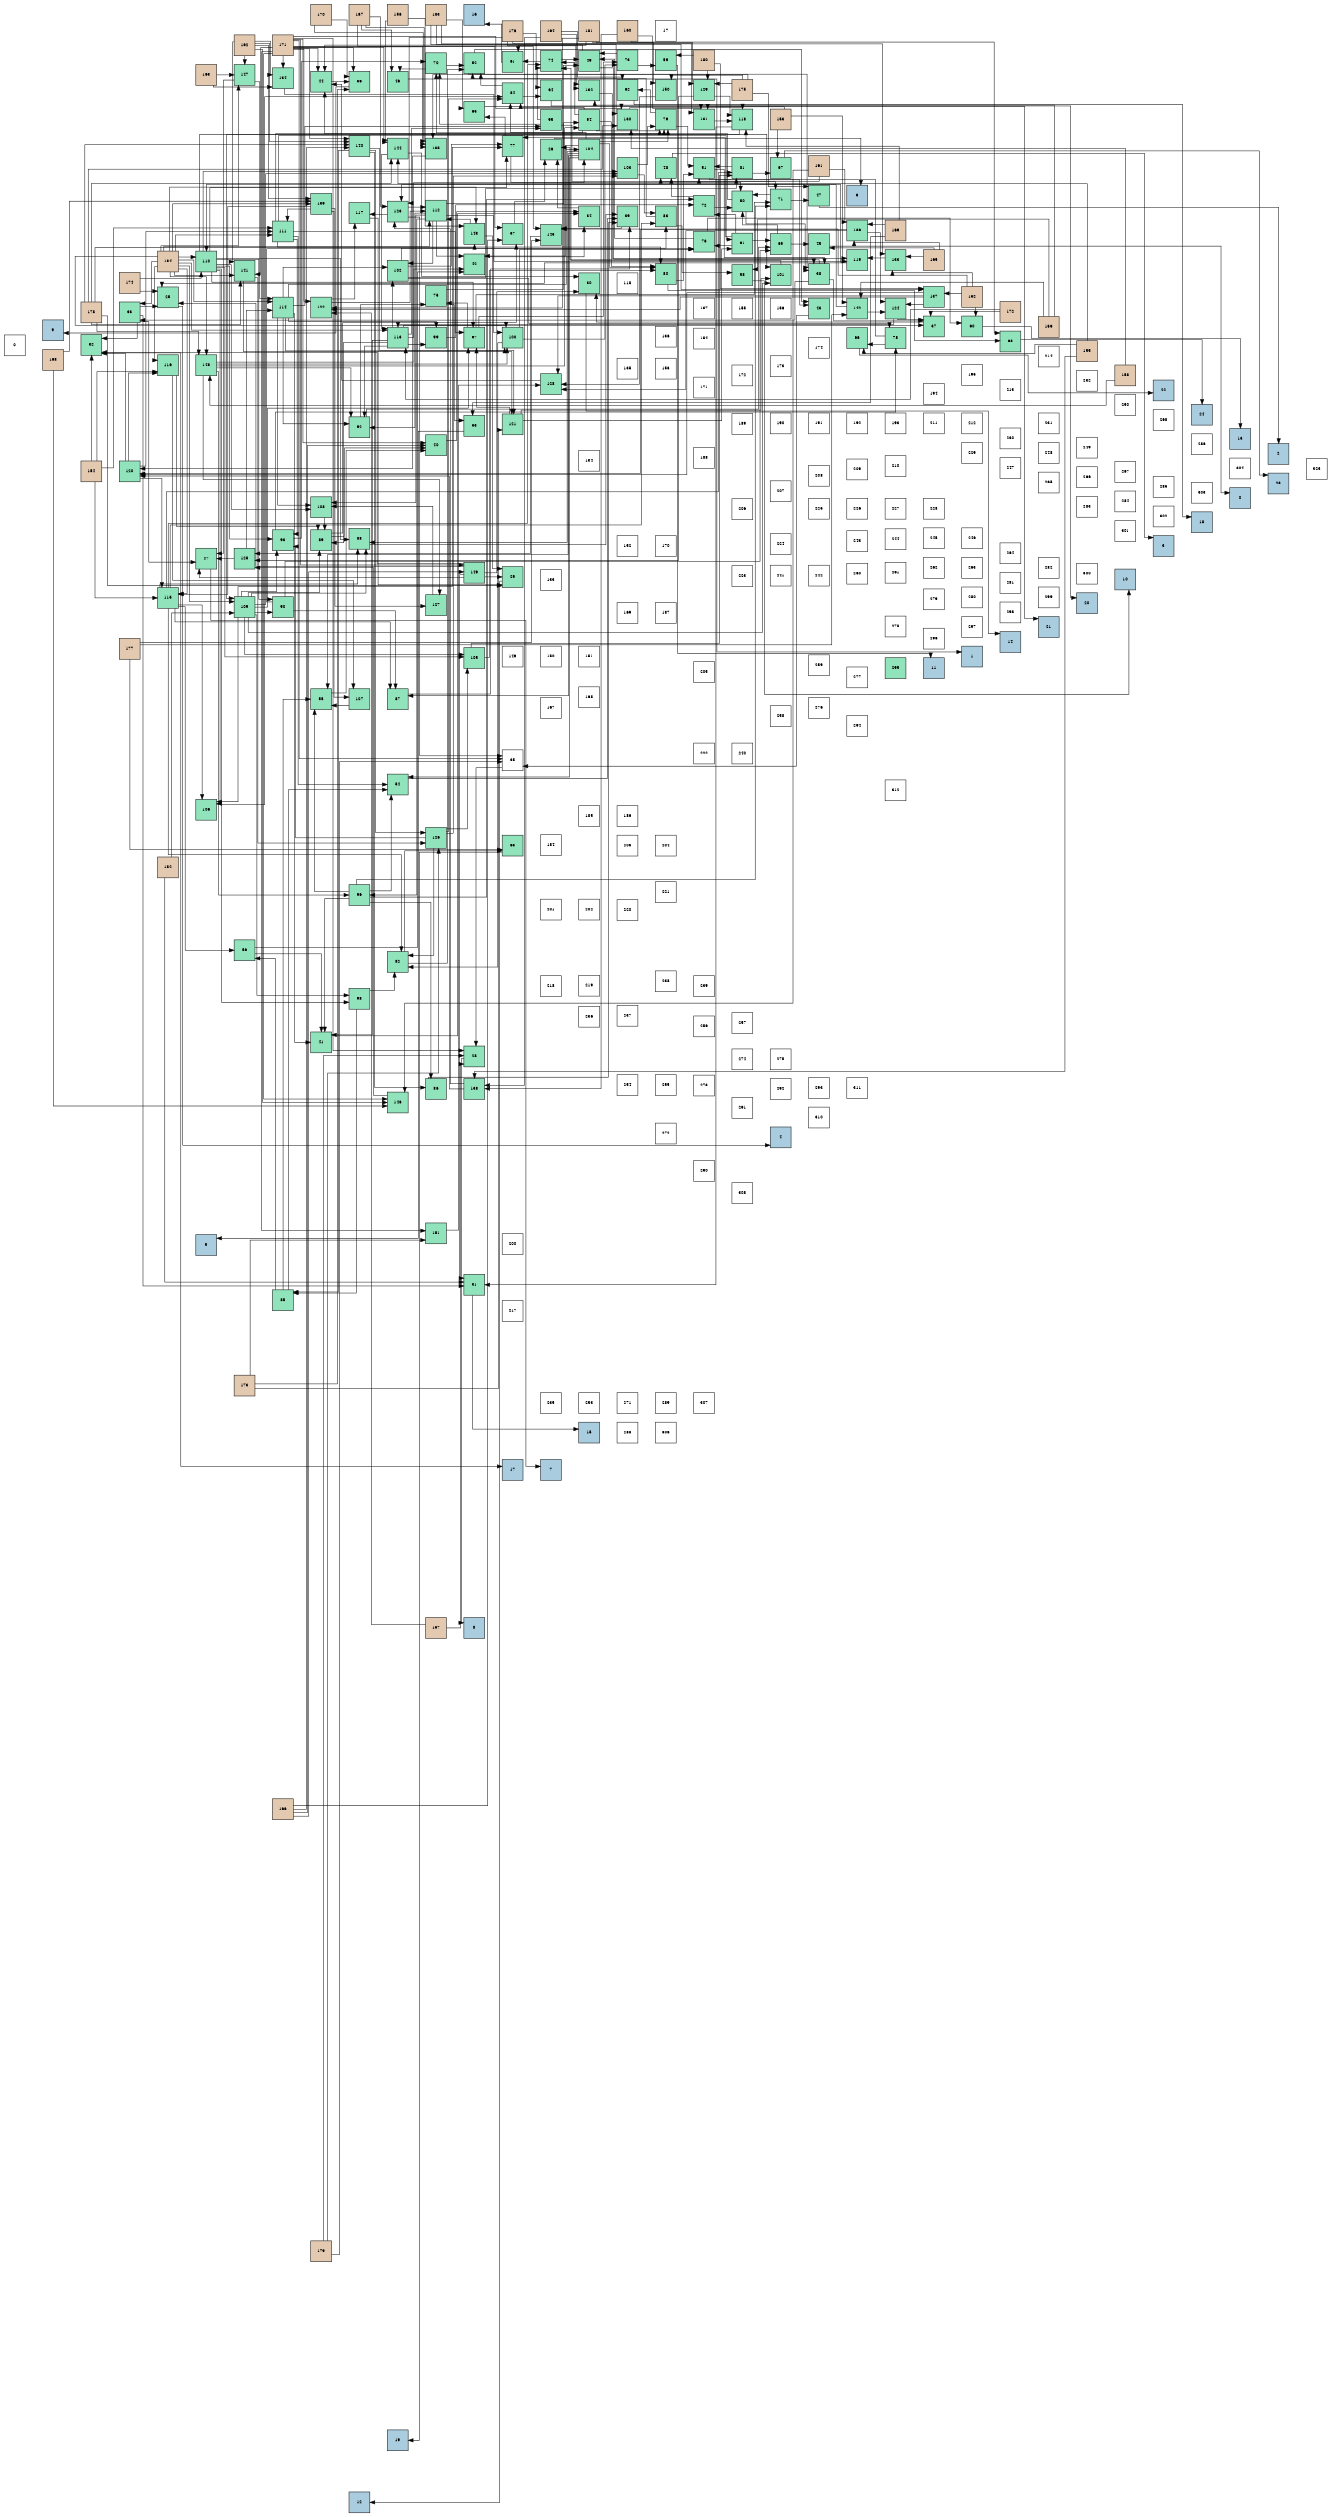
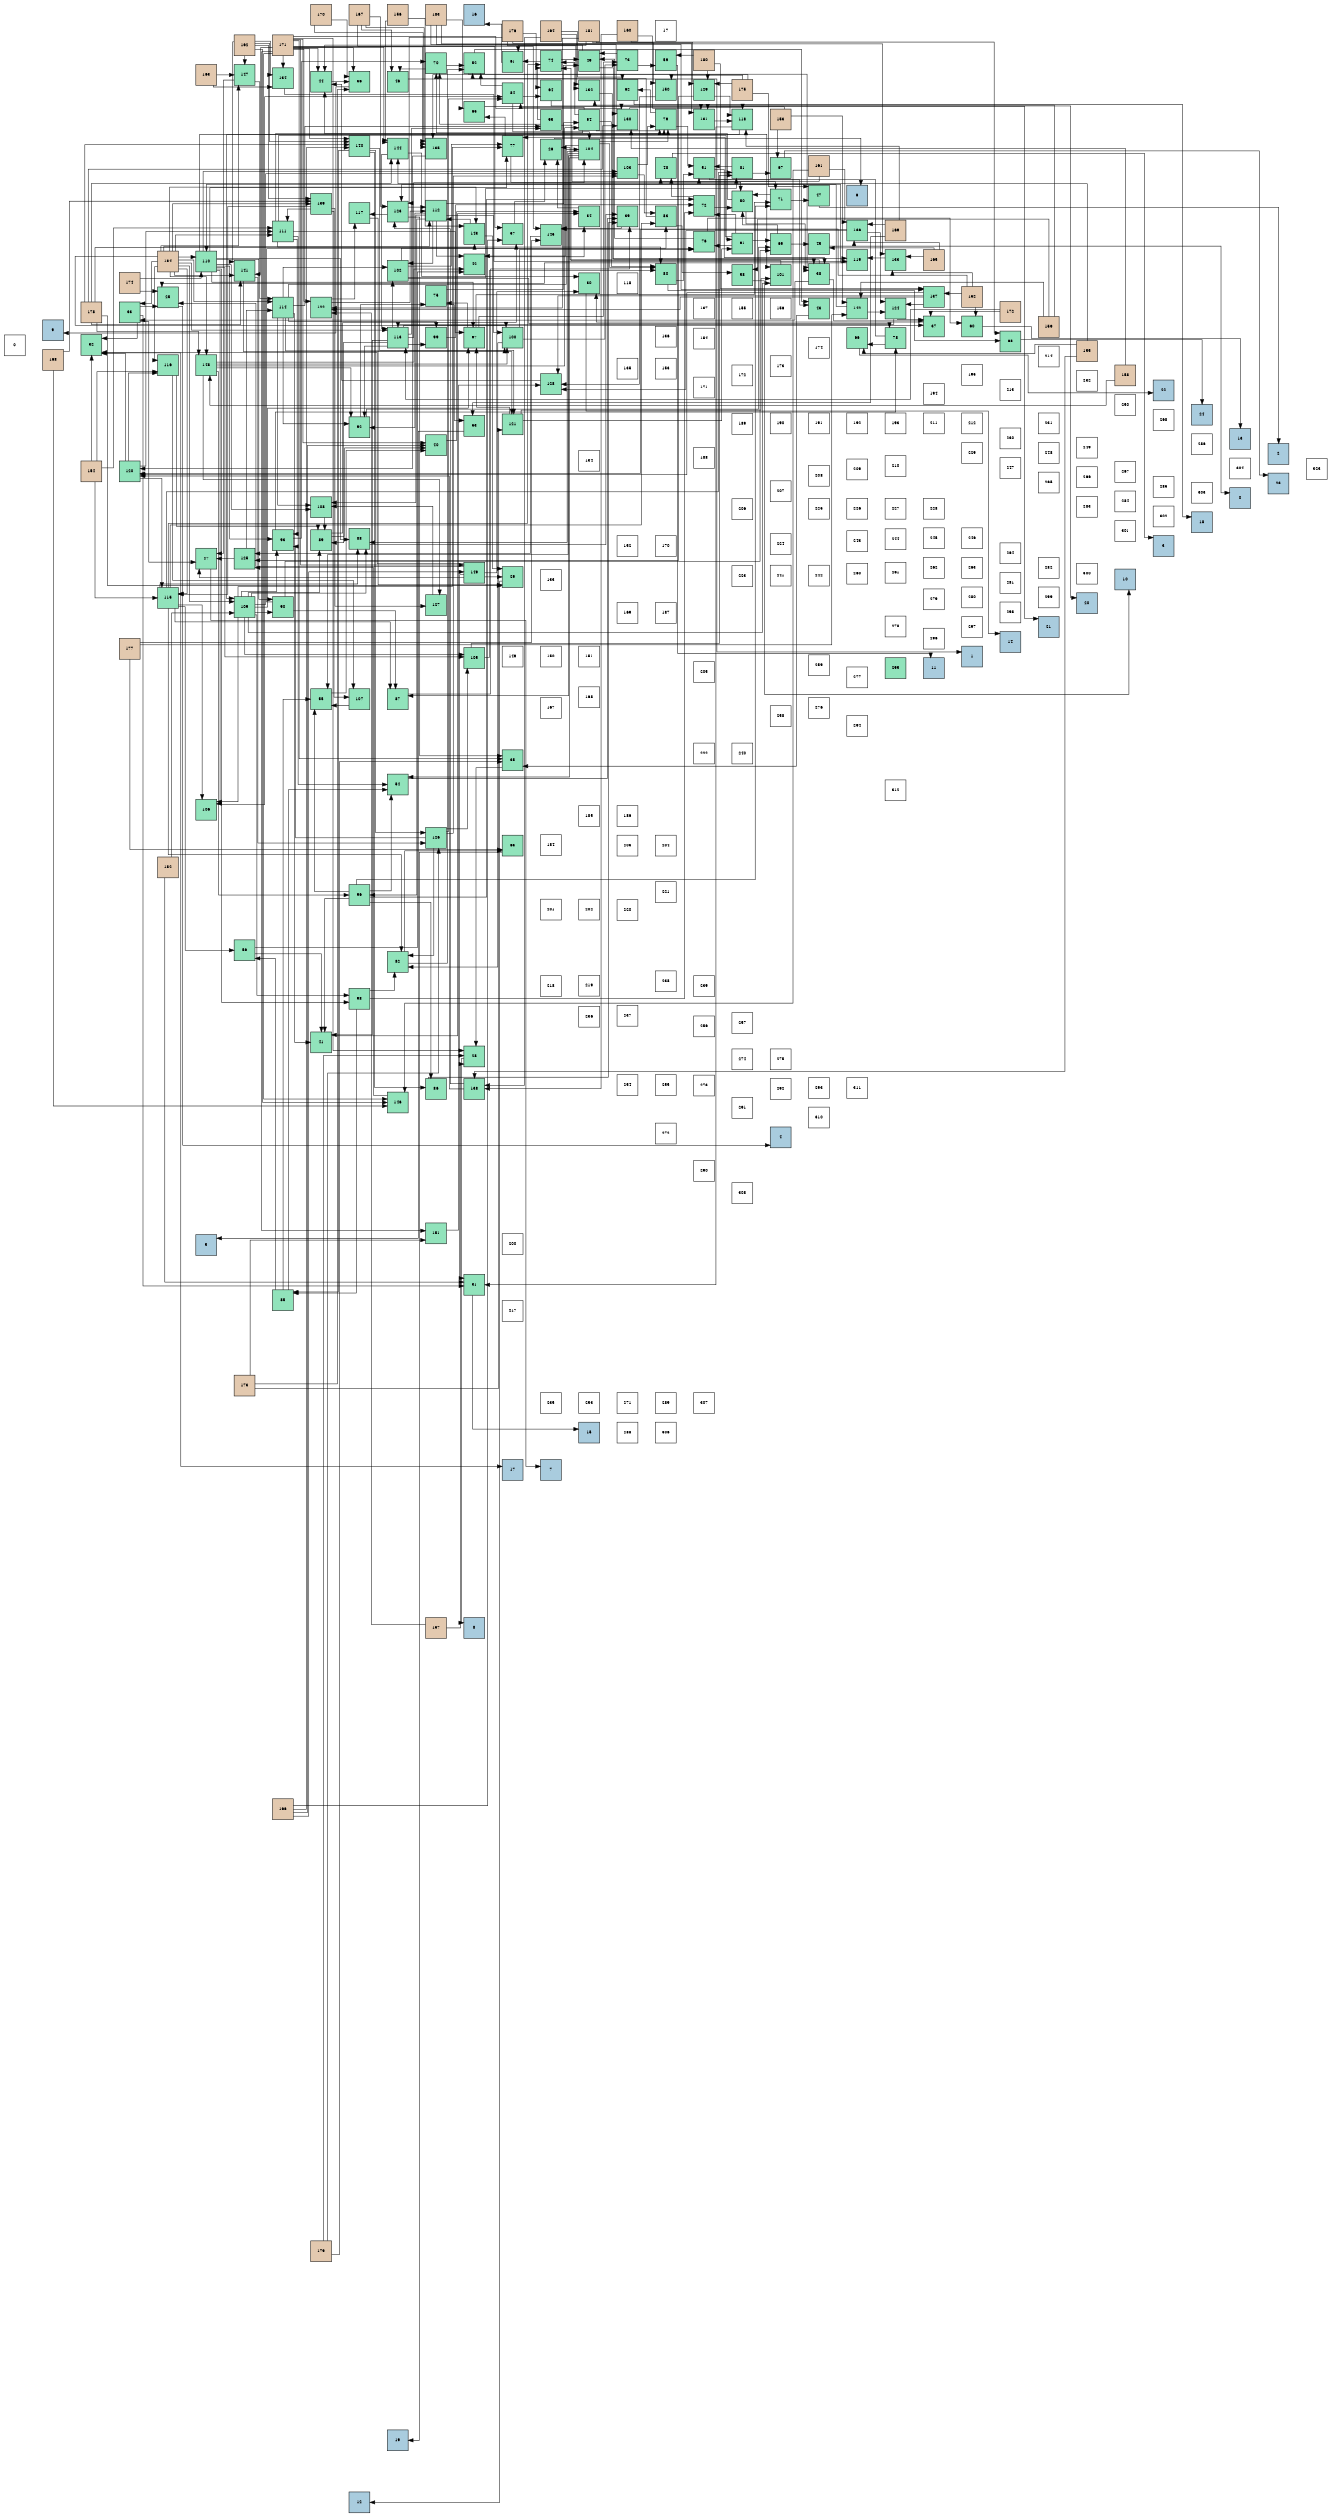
(540, 132) -> (538, 132)
(513, 760) -> (513, 760)
none -> (684, 761)
